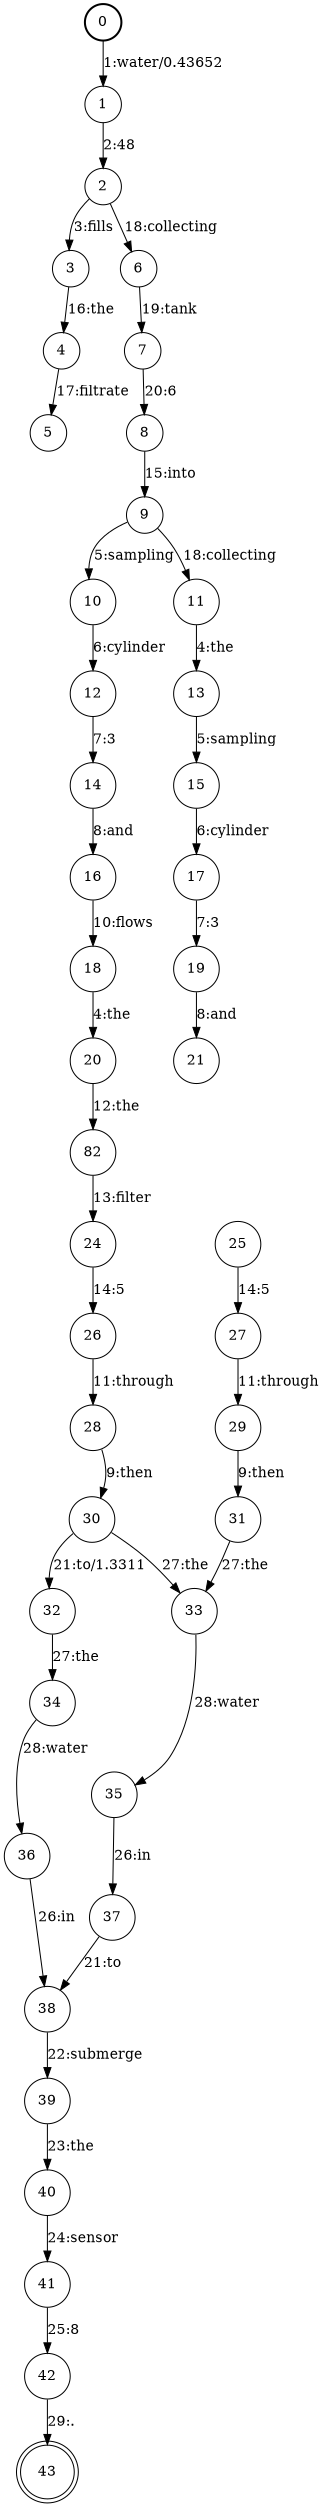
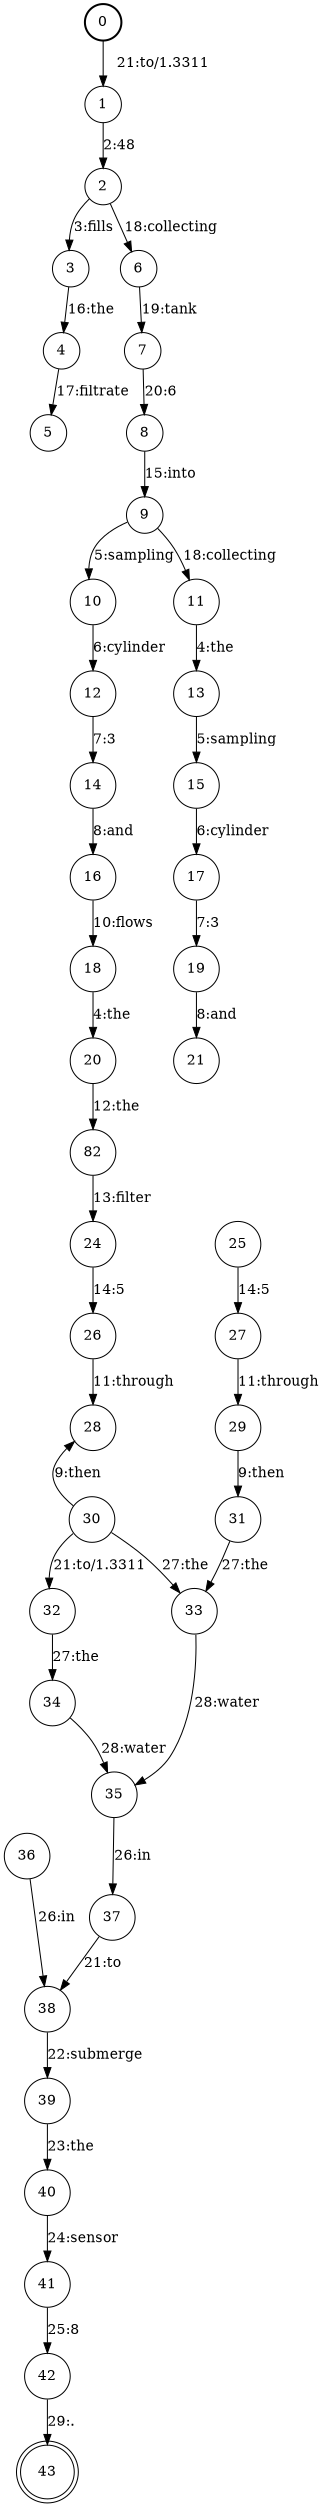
(163, 63) -> (163, 63)
(106, 1469) -> (53, 1479)
(17, 1769) -> (90, 1738)
